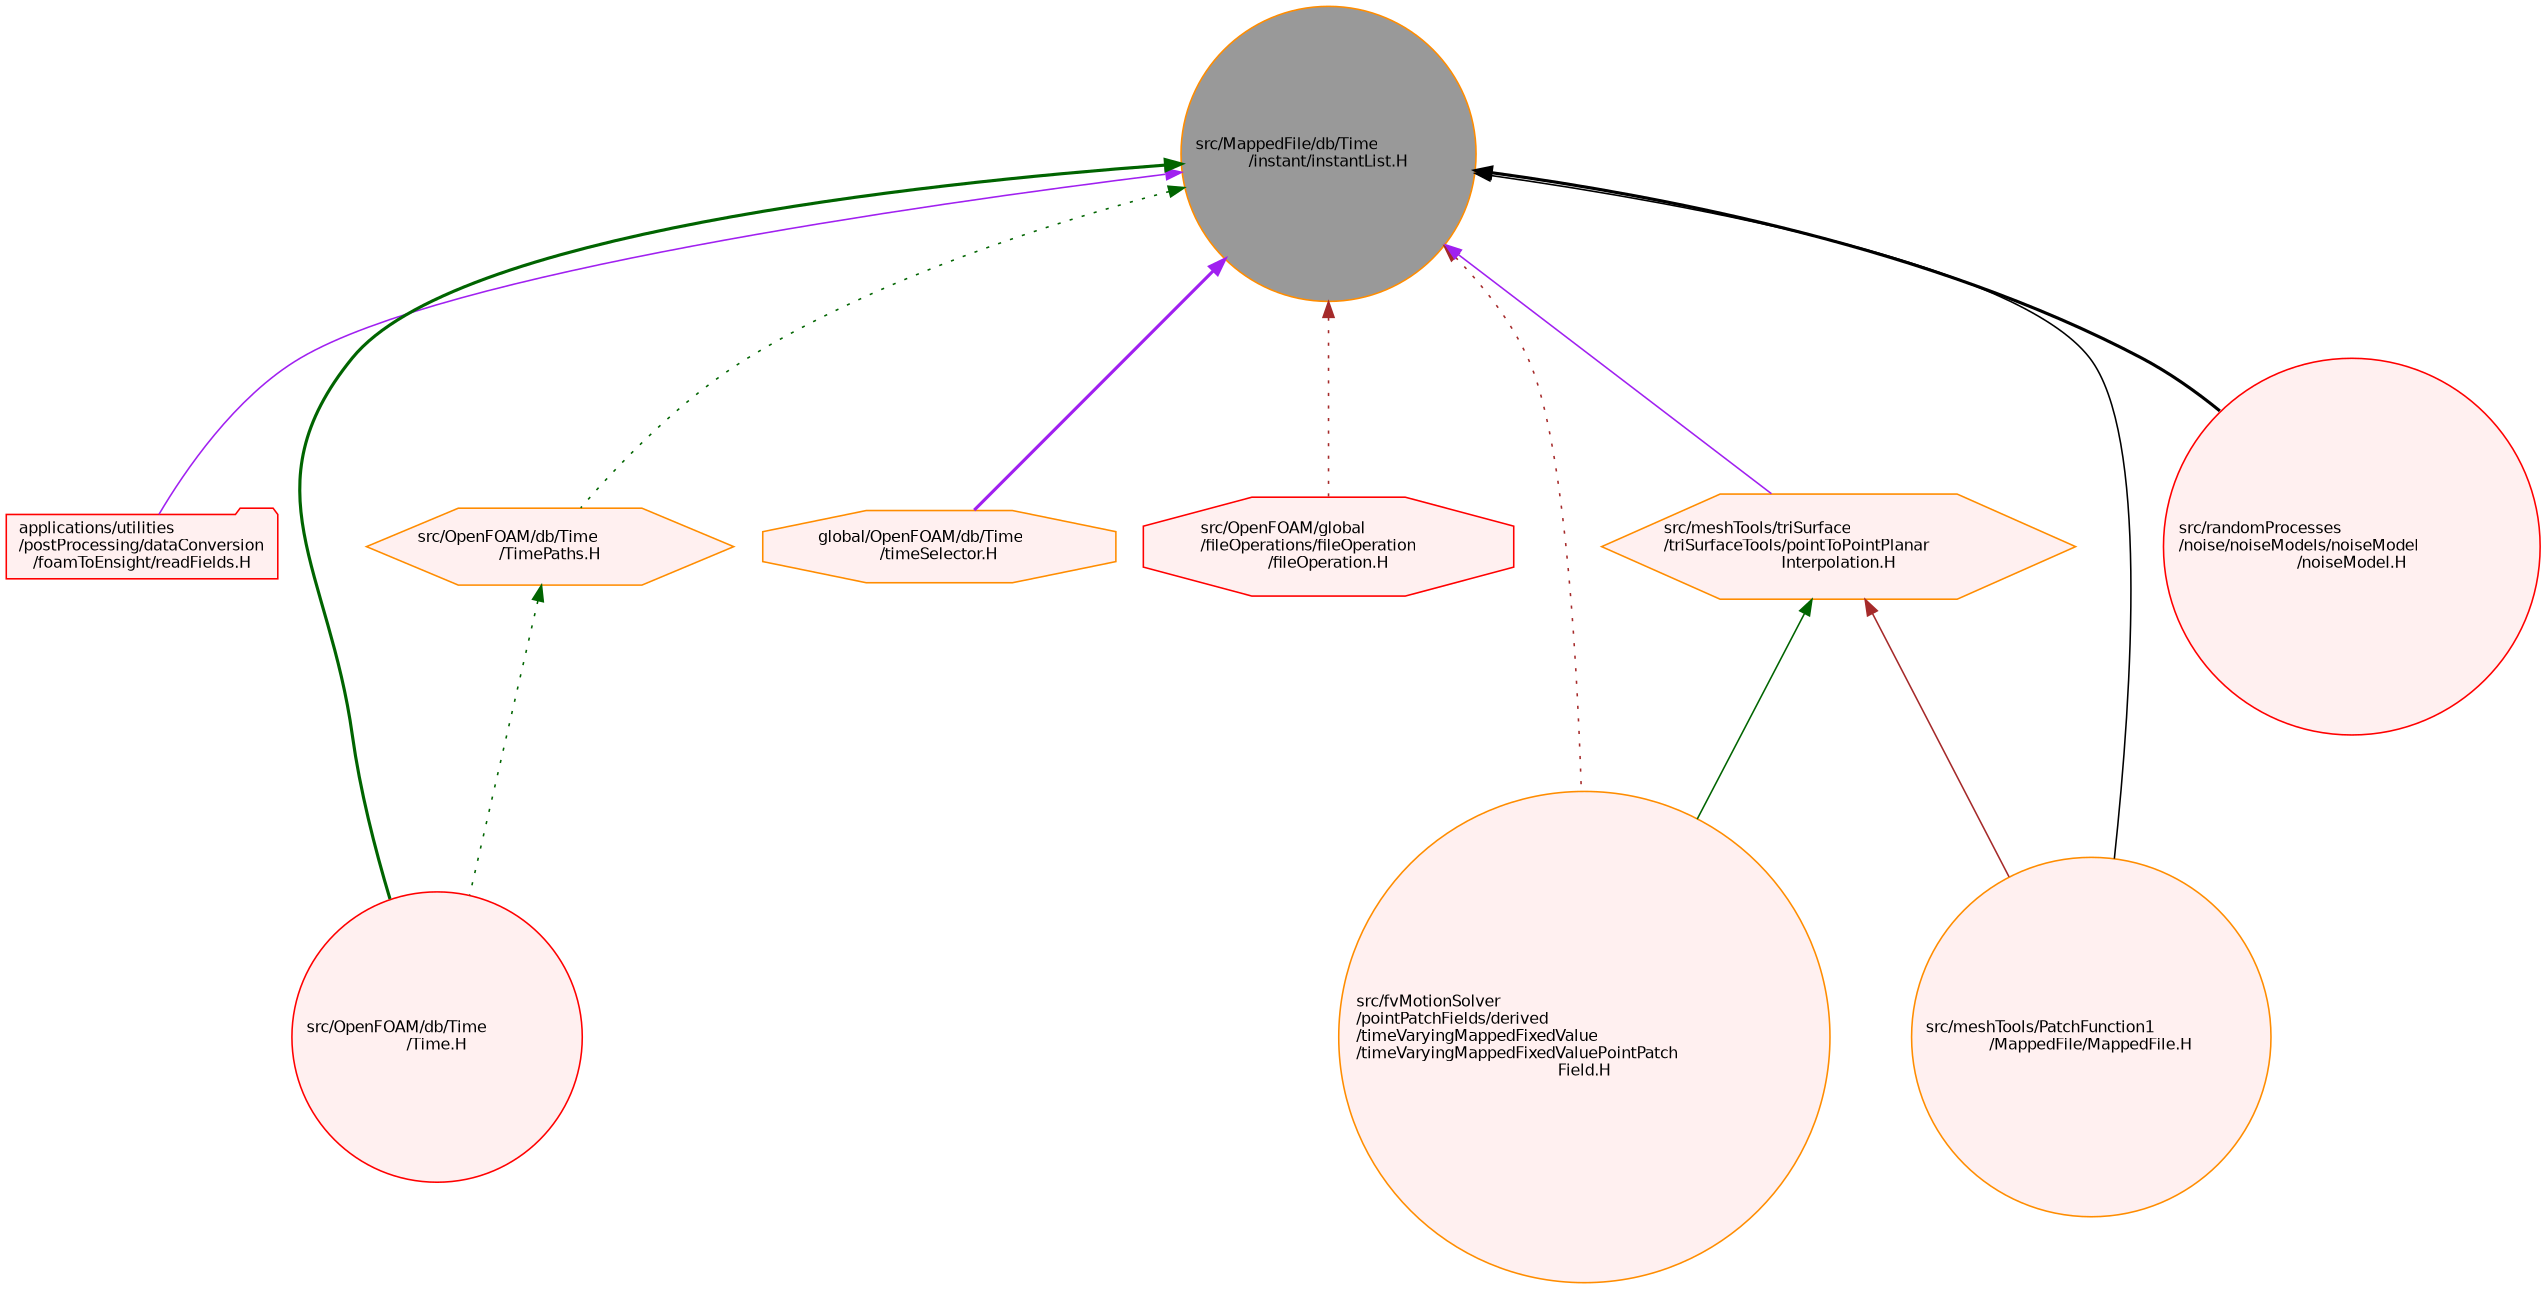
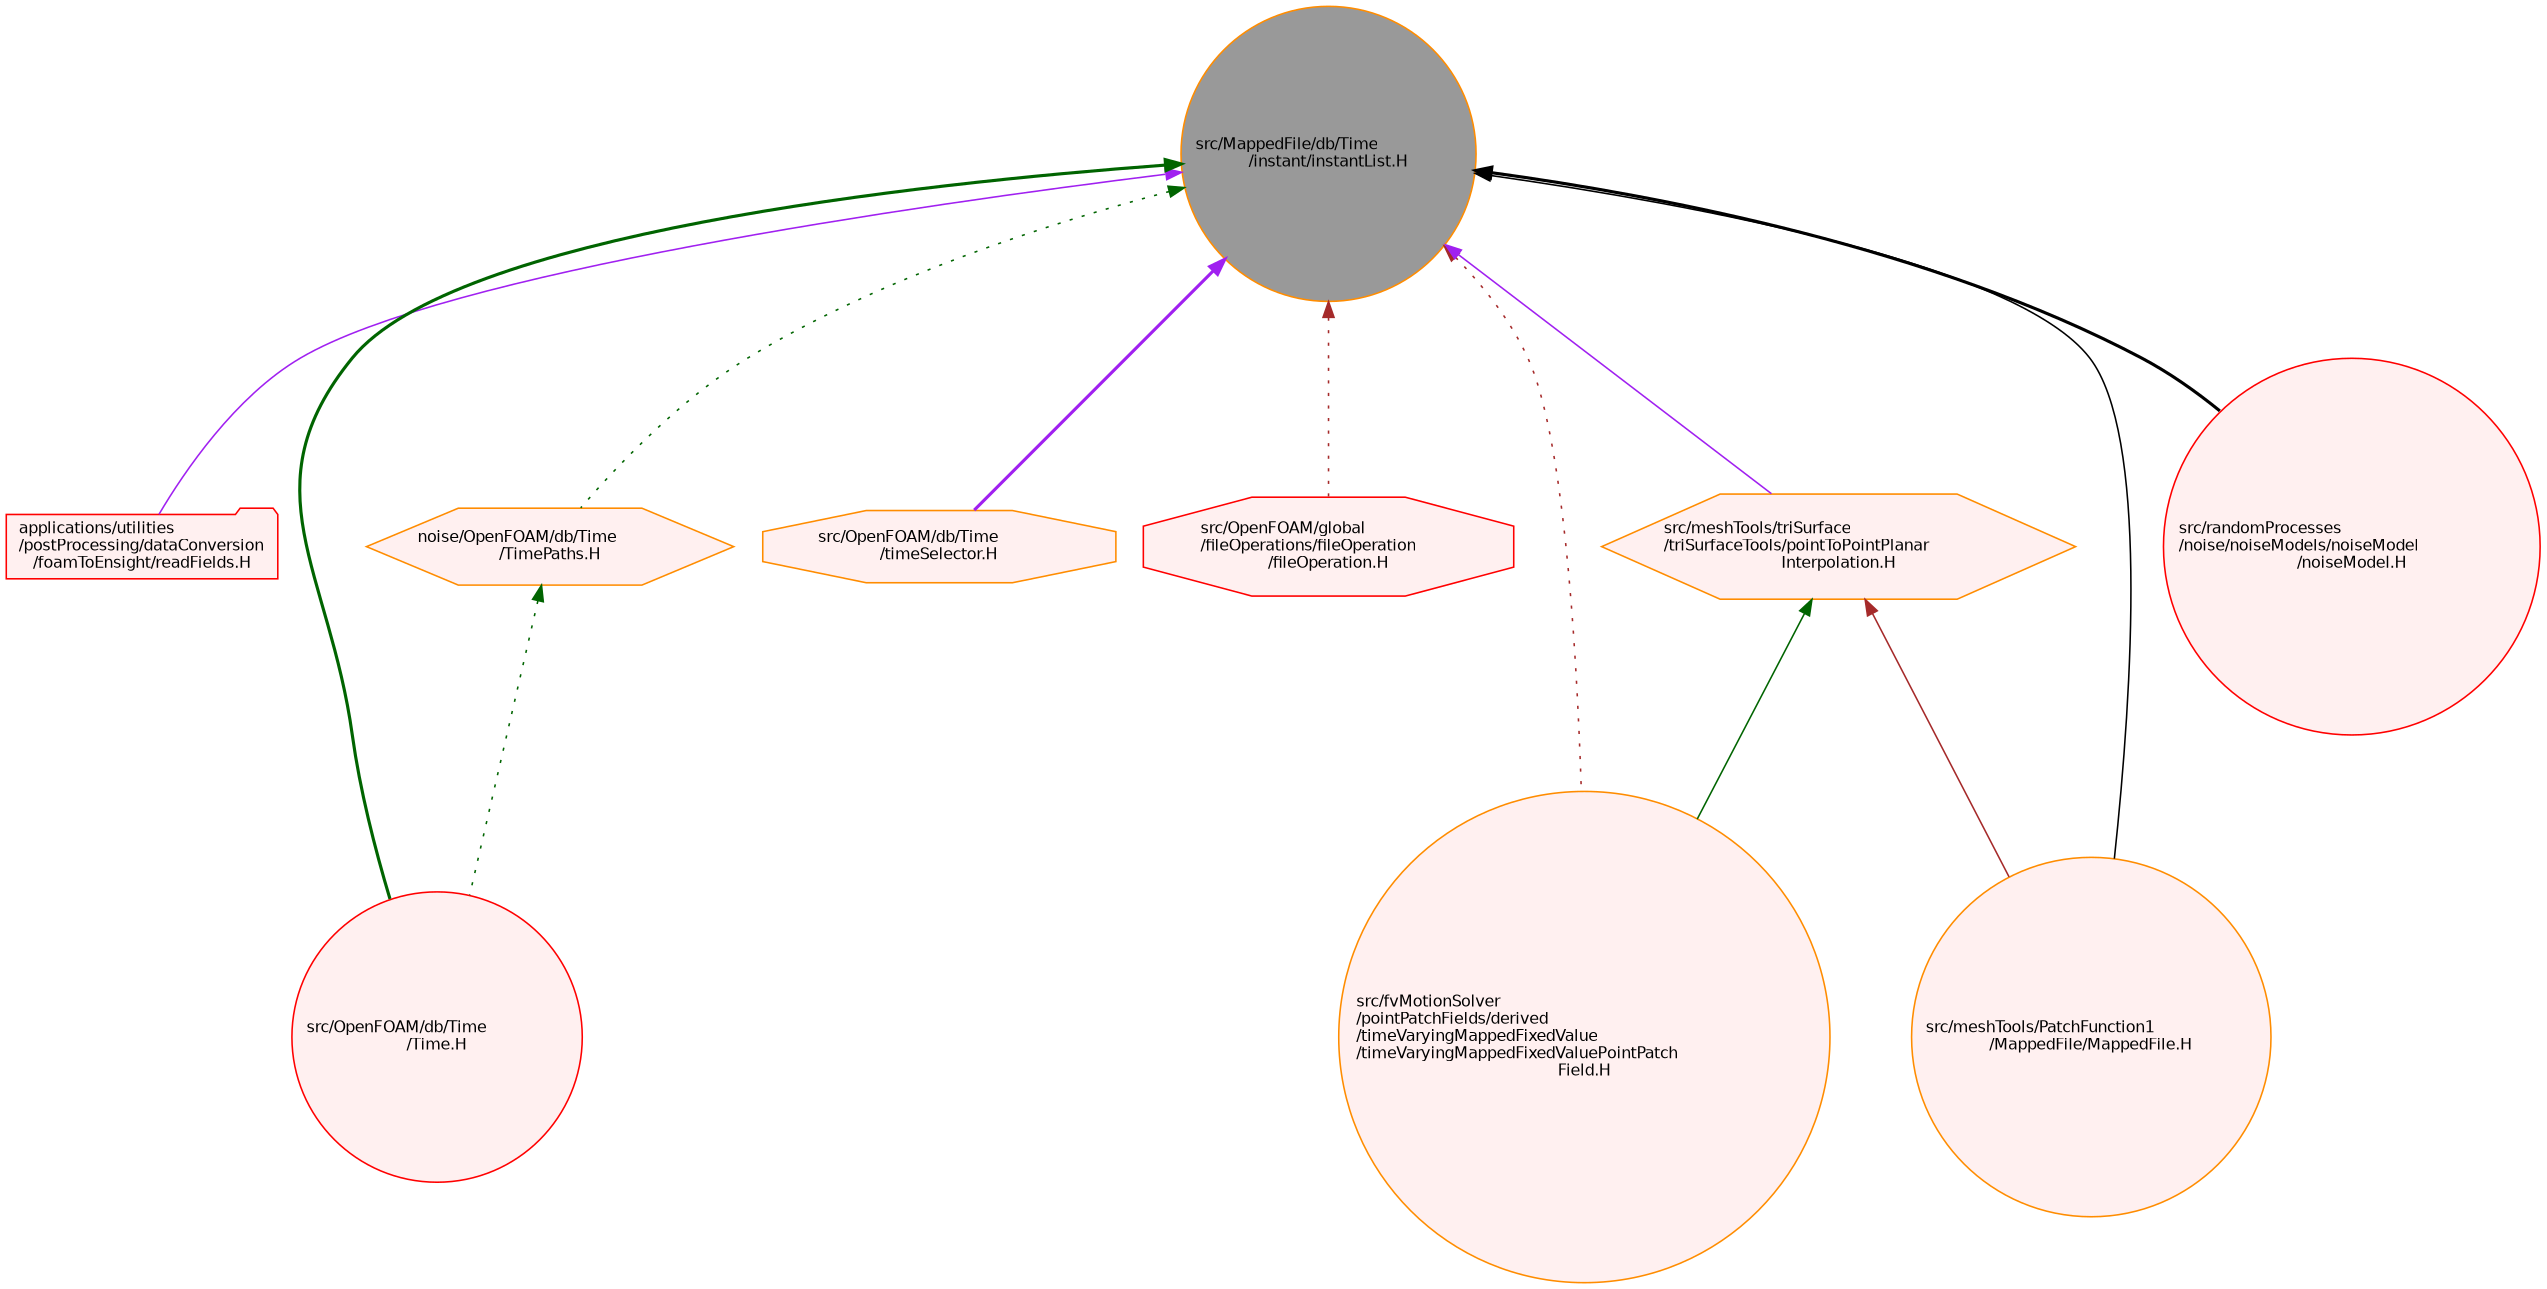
(550, 547) -> (550, 547)
(939, 547) -> (939, 547)
